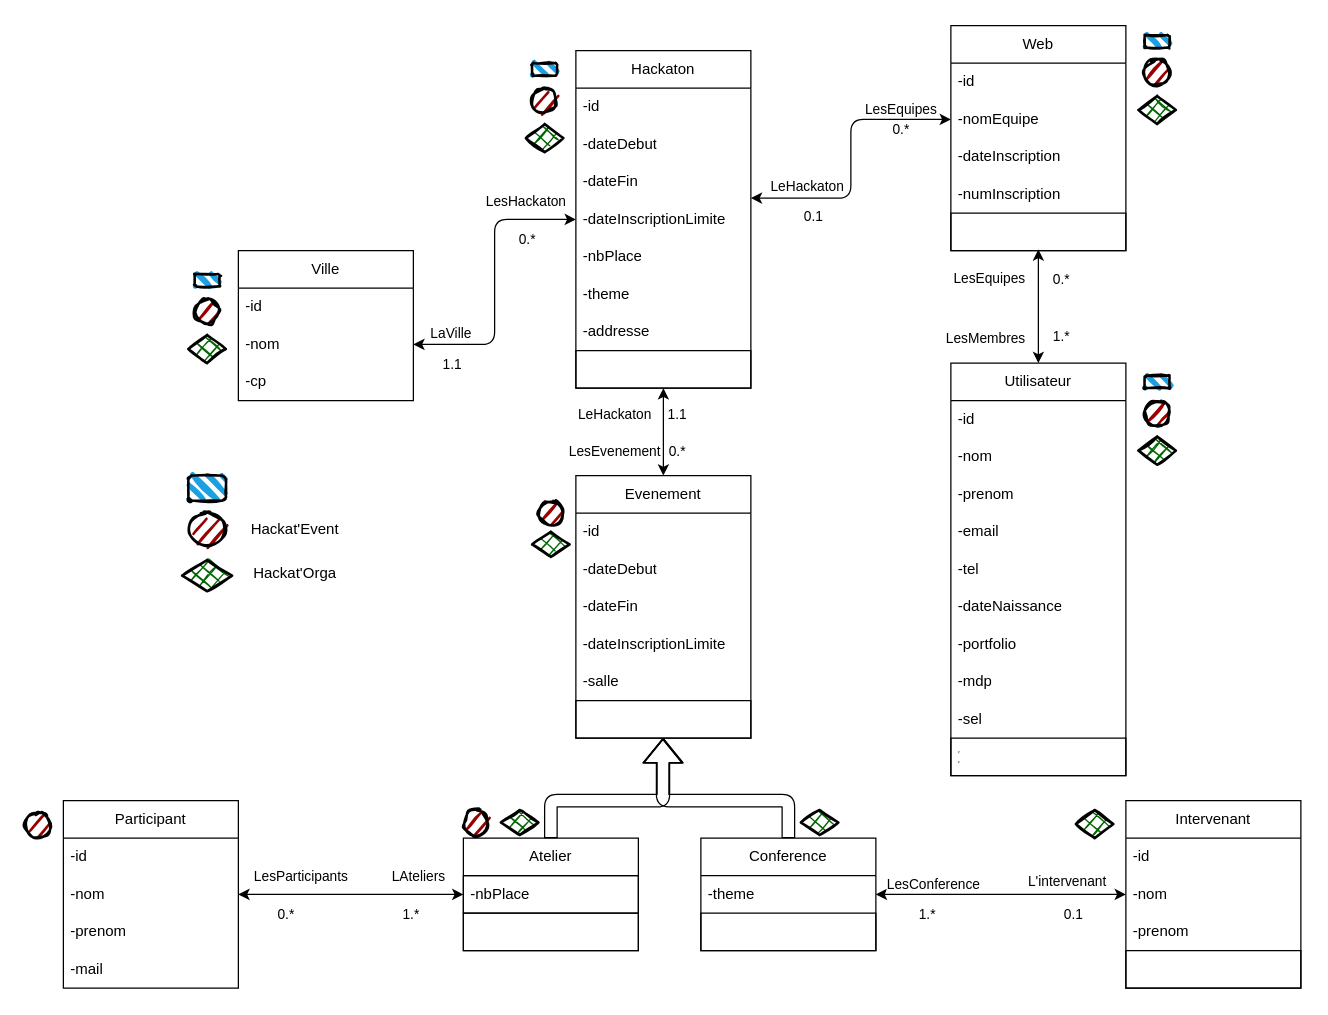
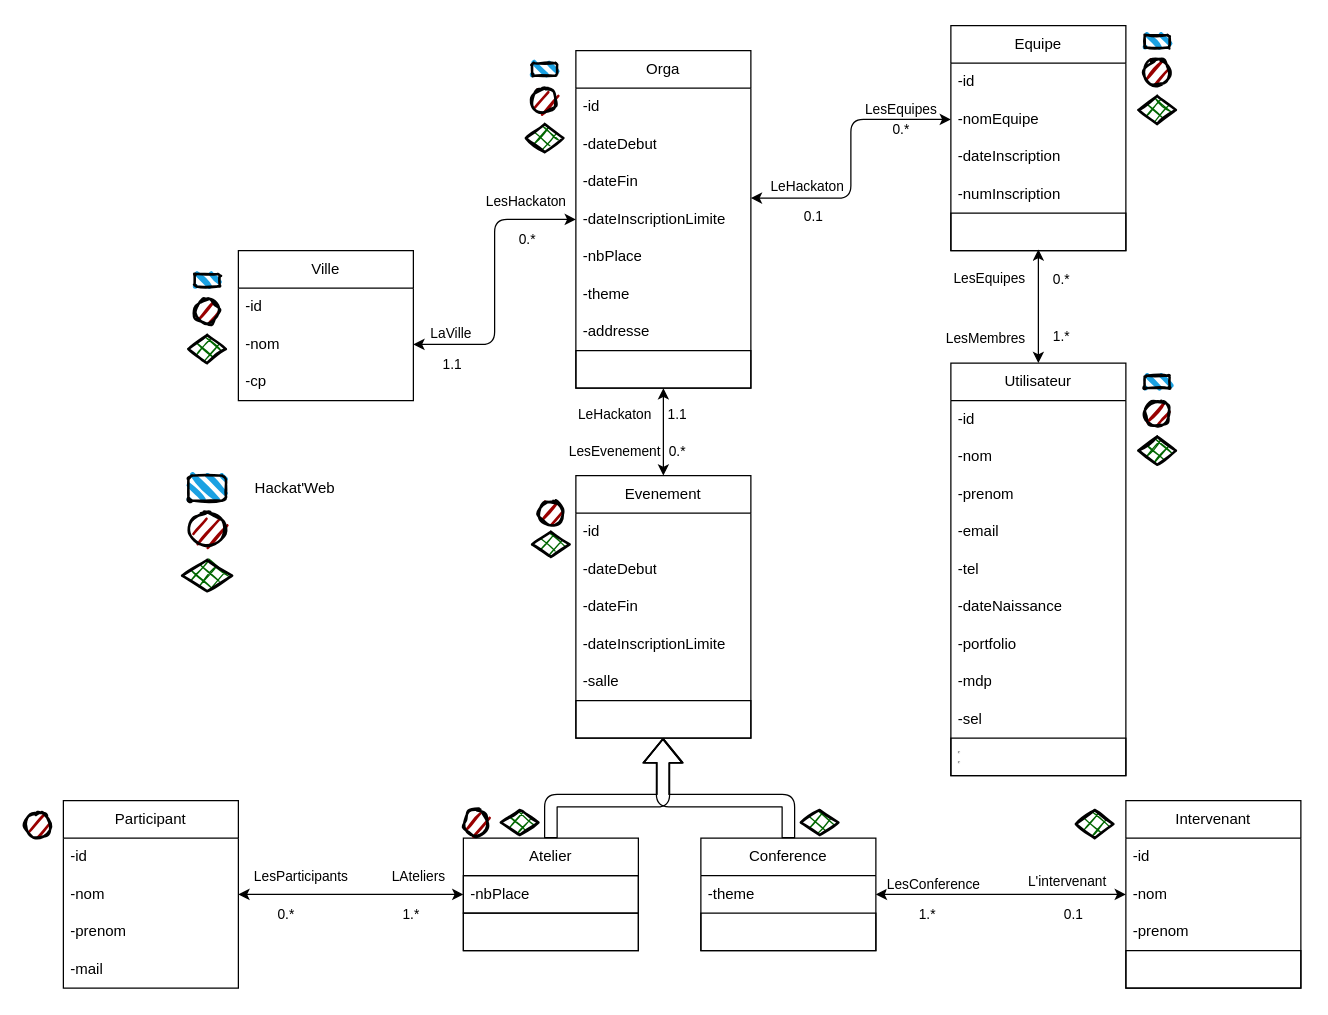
(1038, 44) -> (1038, 44)
(663, 69) -> (663, 69)
none -> (294, 488)
(294, 529) -> none
(294, 573) -> none
